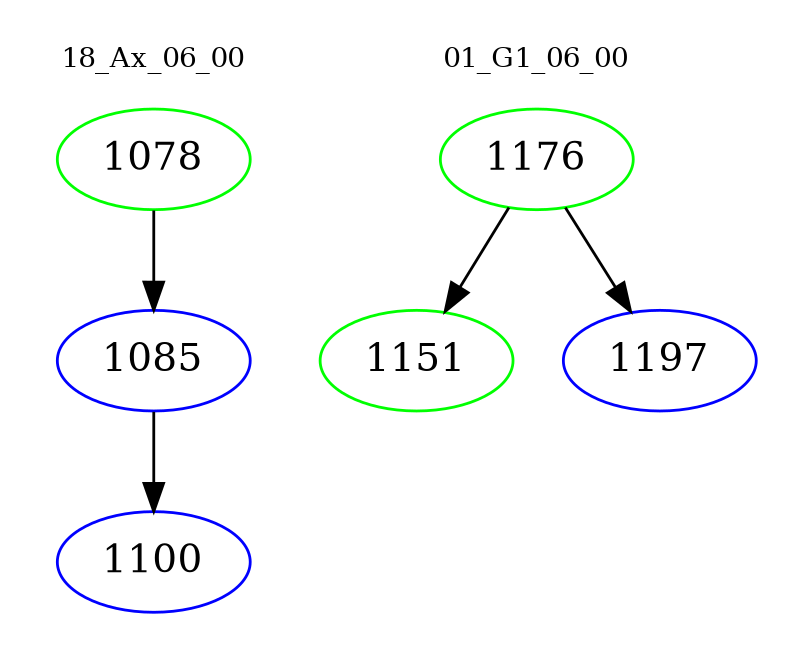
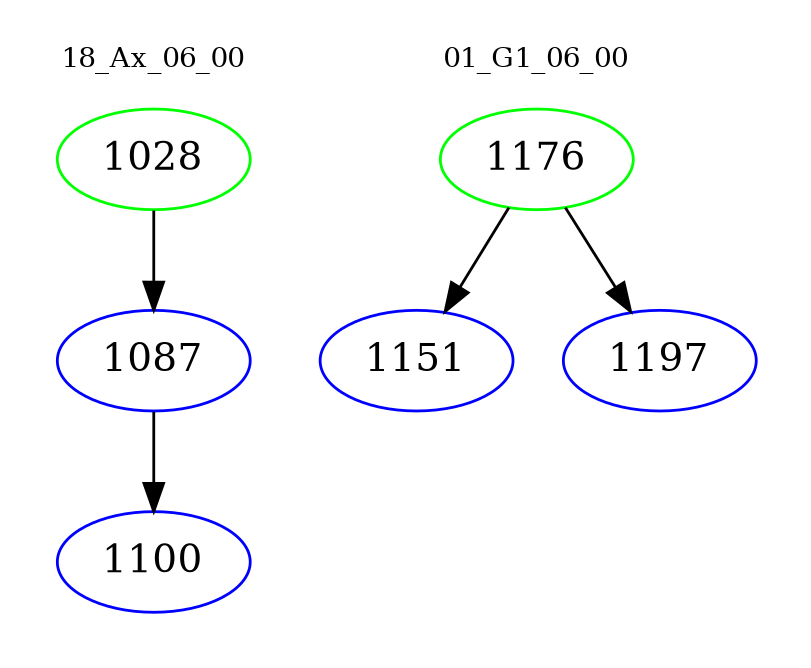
(154, 159) -> (154, 159)
(154, 361) -> (154, 361)
(417, 361) -> (417, 361)
